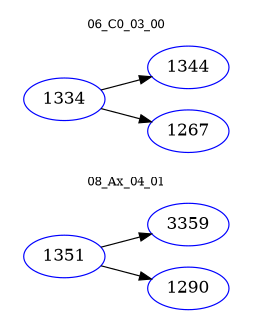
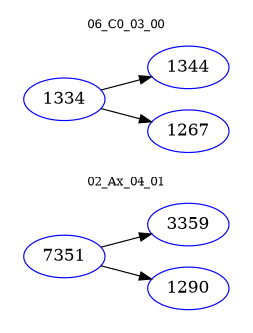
(126, 183) -> (126, 183)
(64, 256) -> (64, 256)
